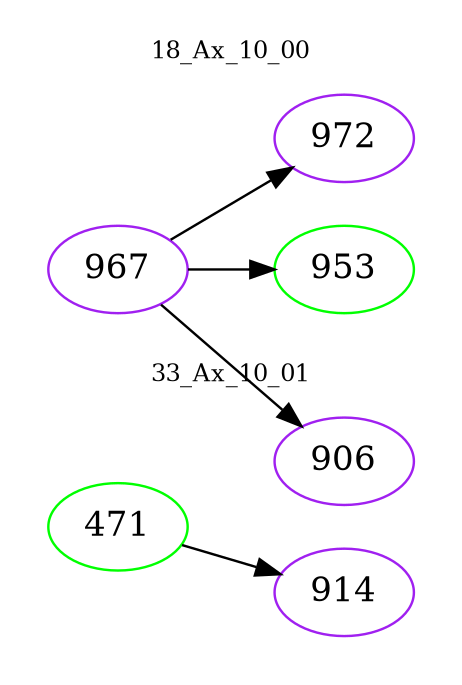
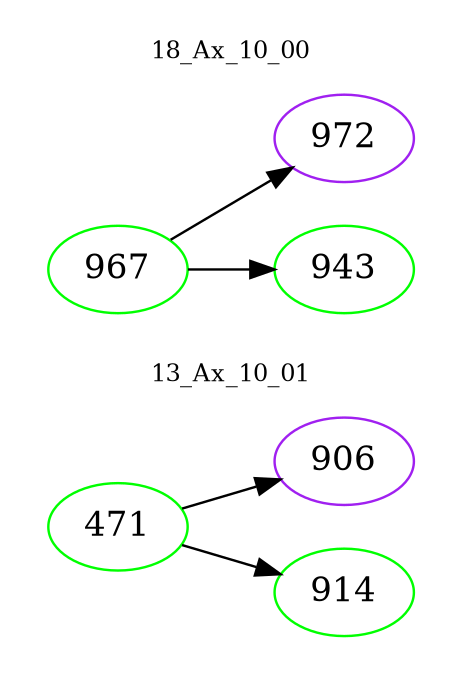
(118, 269) -> (118, 269)
(344, 269) -> (344, 269)
(234, 368) -> (219, 498)
(231, 375) -> (231, 375)
(344, 592) -> (344, 592)
